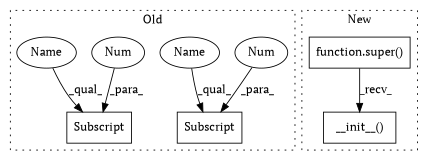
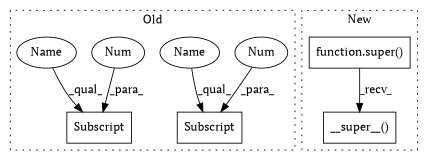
(360, 128) -> (360, 128)
